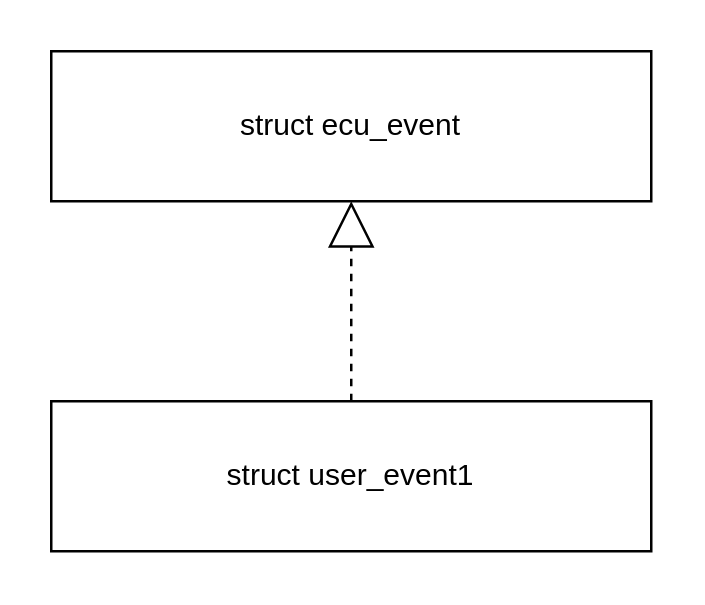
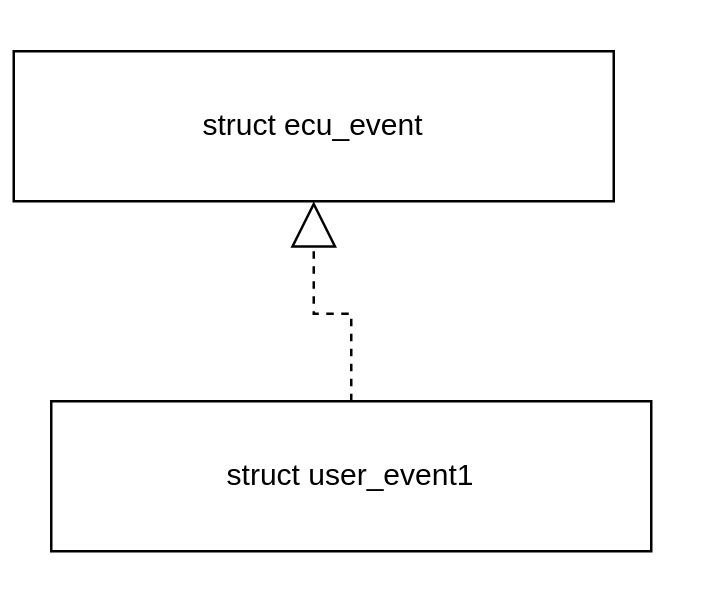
(351, 126) -> (314, 126)
